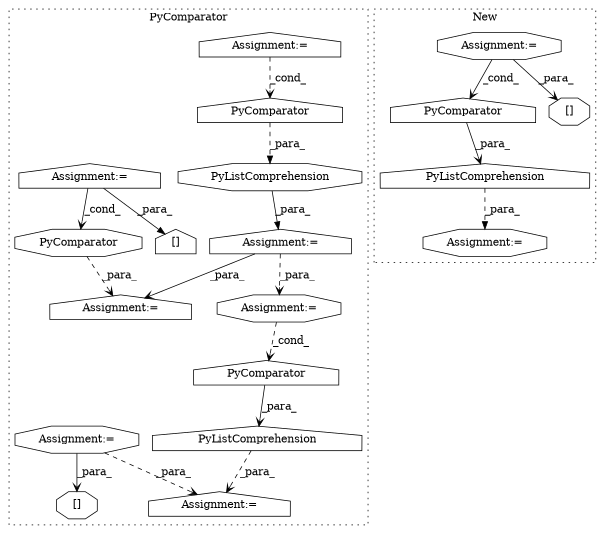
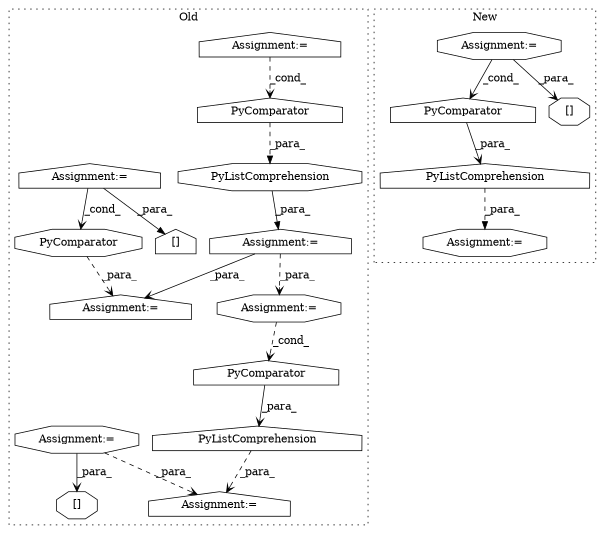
(189, 18) -> (189, 18)
